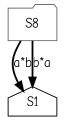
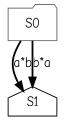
(32, 24) -> (32, 24)
